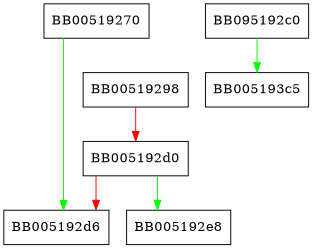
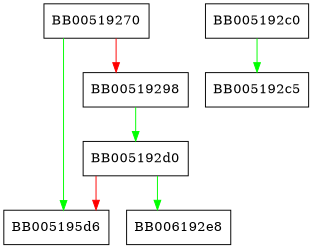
(257, 21) -> (257, 21)
none -> (116, 51)
(257, 90) -> (257, 90)
(136, 119) -> (136, 119)
(56, 227) -> (56, 227)
(179, 227) -> (179, 227)
